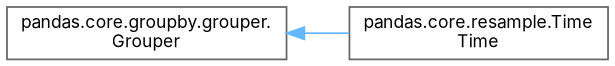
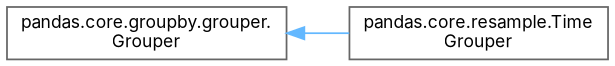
(479, 33) -> (479, 33)
